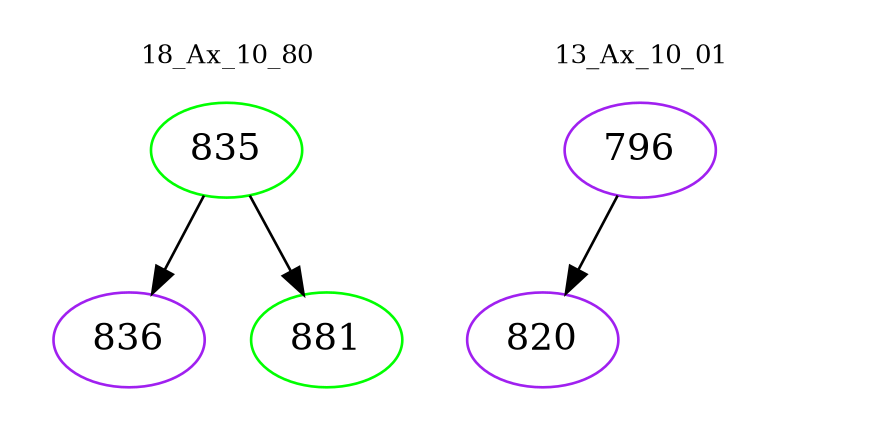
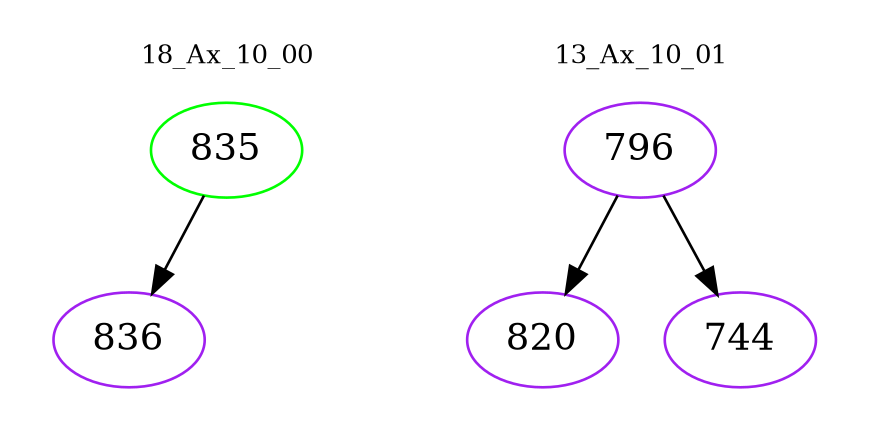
(228, 57) -> (228, 57)
(327, 340) -> none
none -> (740, 340)
